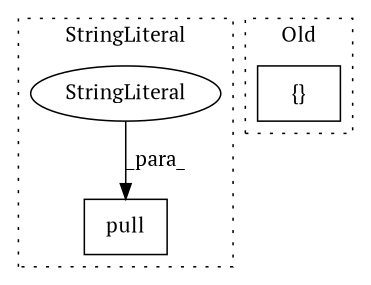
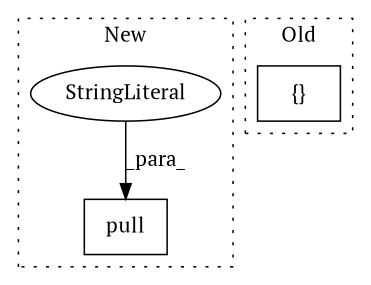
(126, 36) -> (126, 36)
